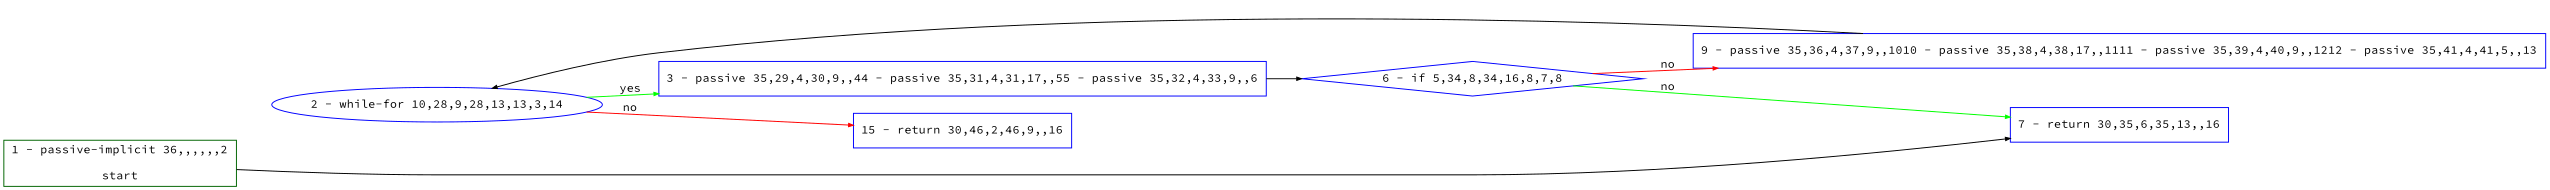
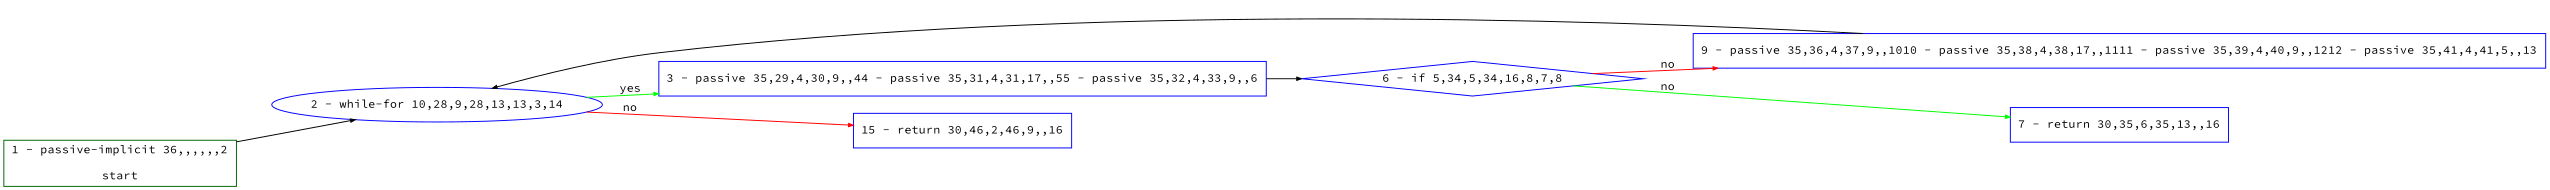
(1473, 79) -> (1473, 79)
(1122, 175) -> (293, 131)
